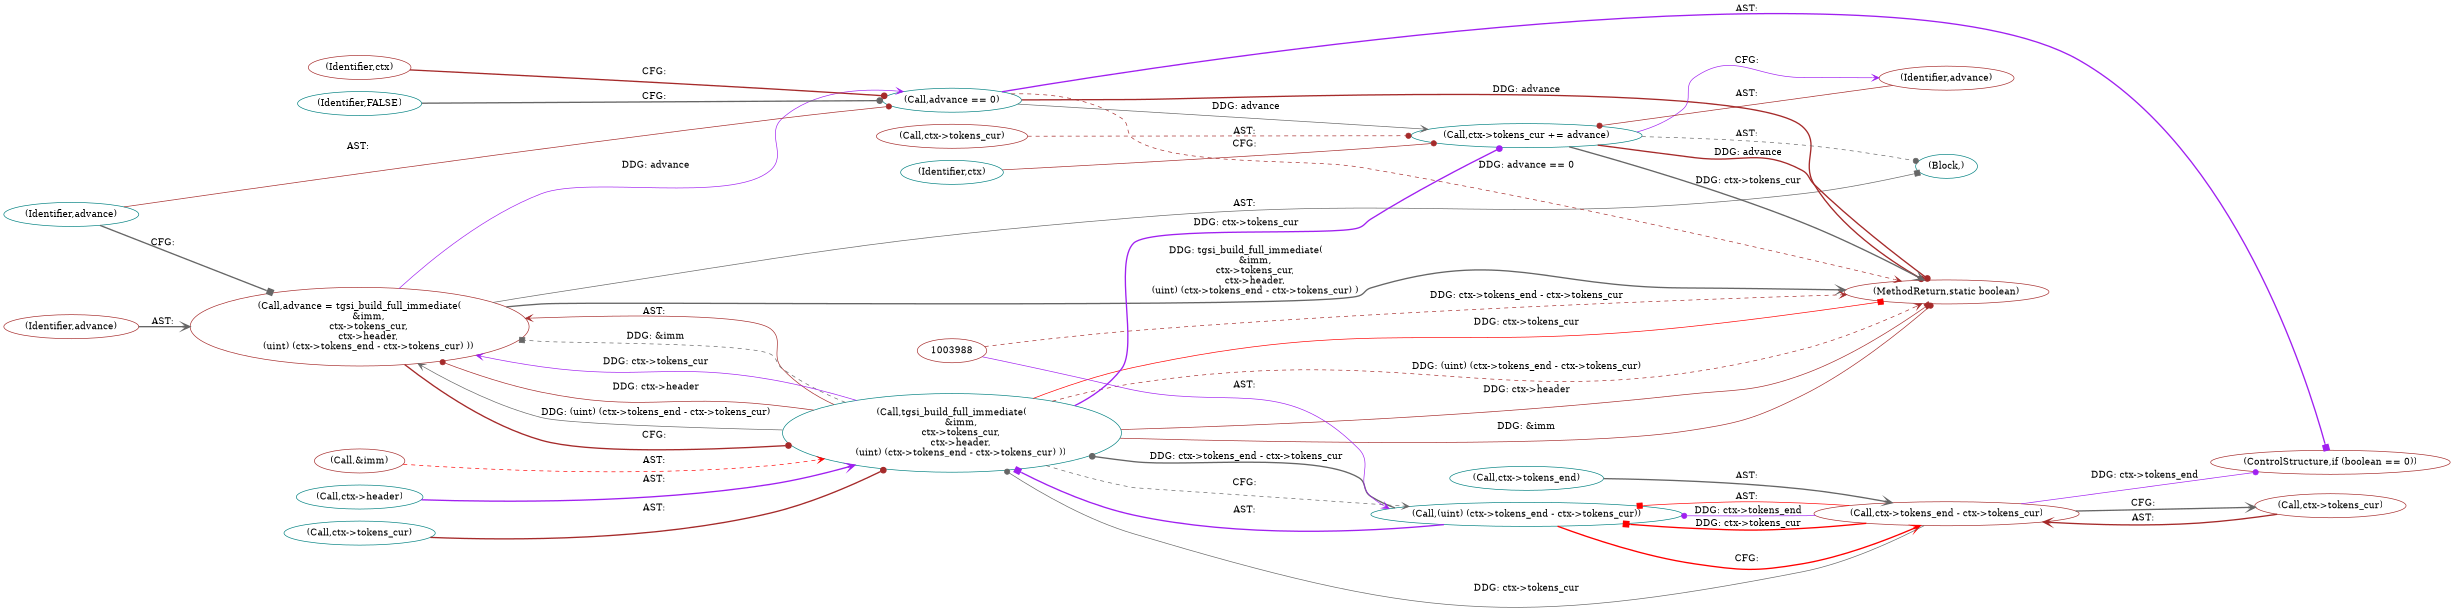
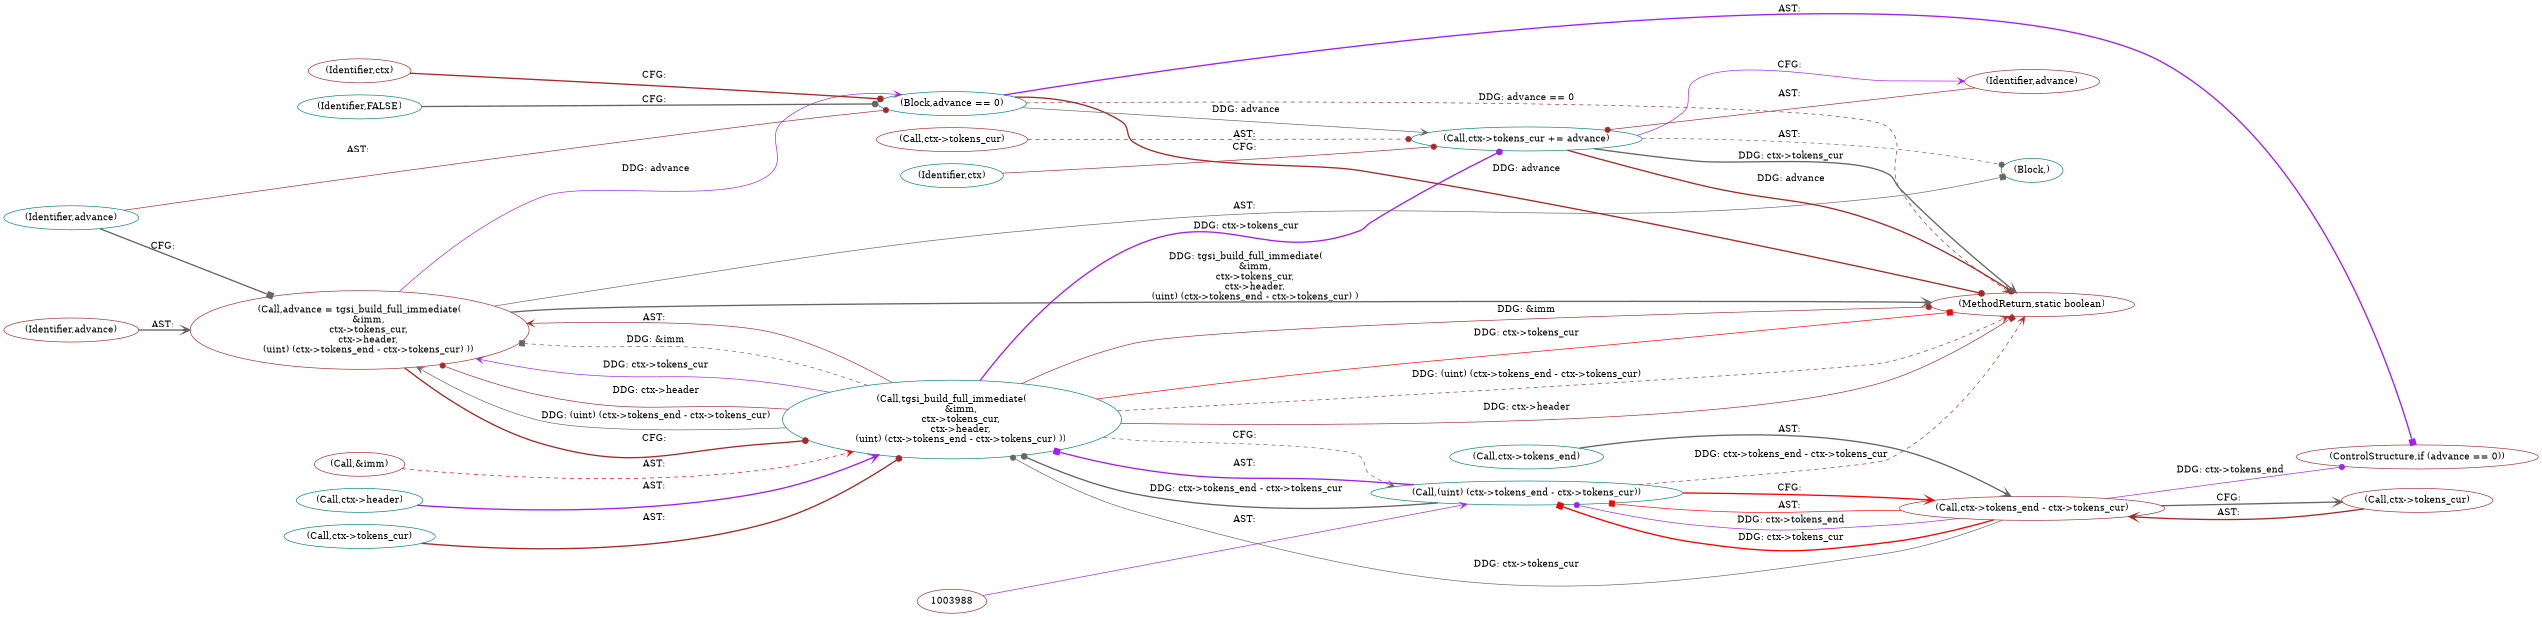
(952, 100) -> (952, 104)
(1412, 313) -> (1860, 465)
(2330, 462) -> (2417, 457)
